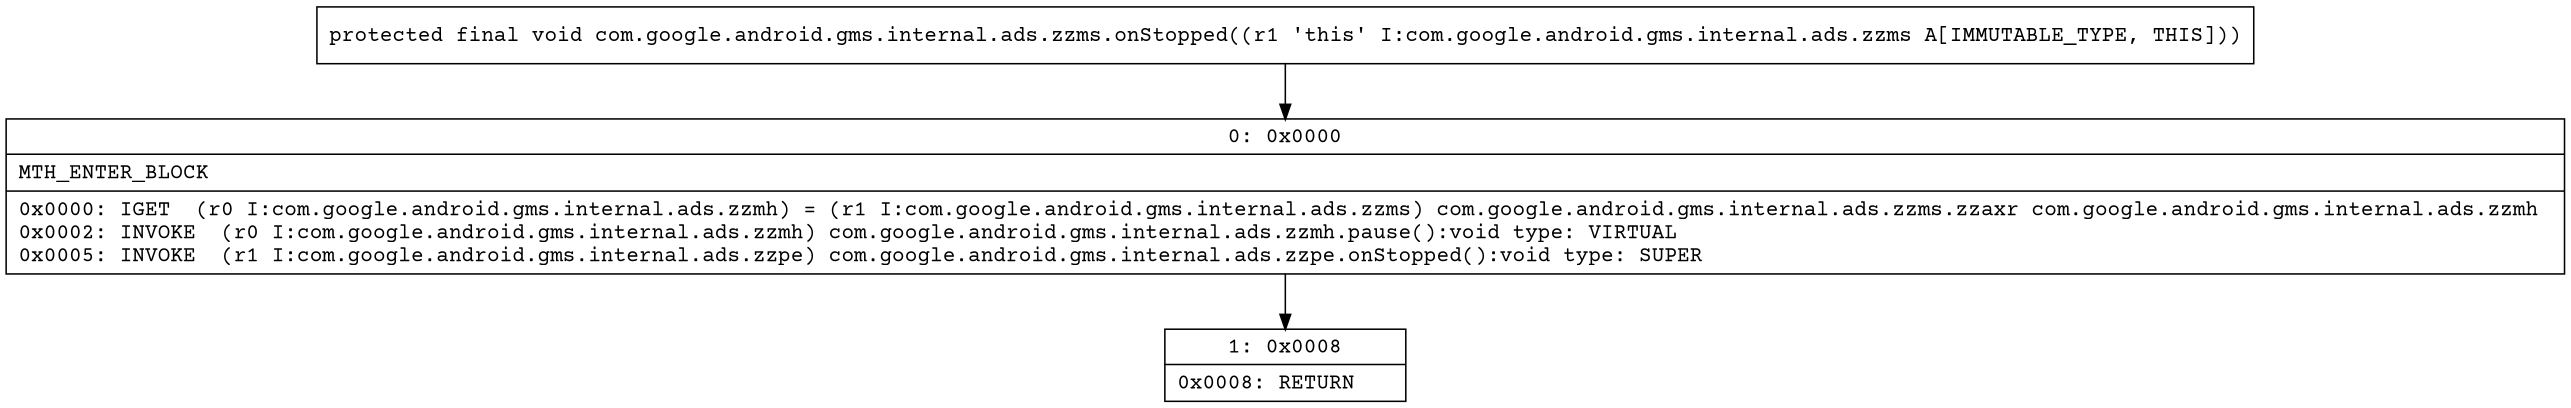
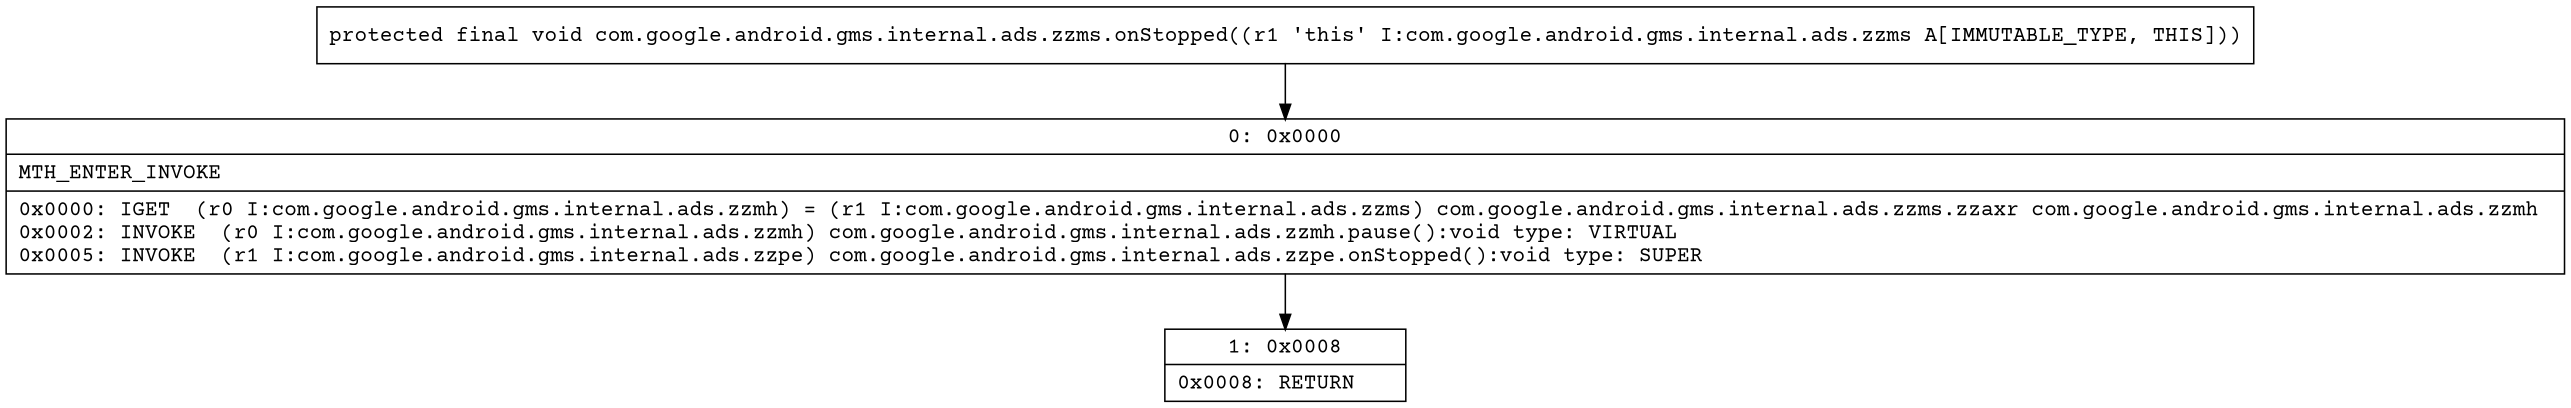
(114, 172) -> (120, 172)
